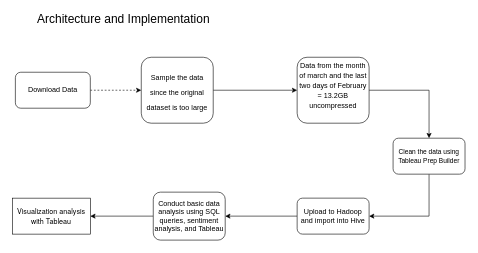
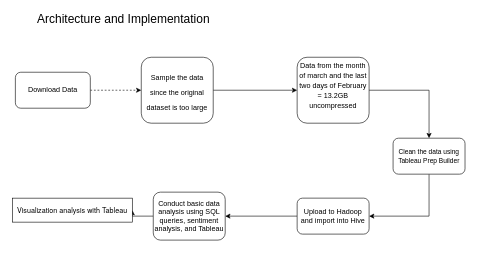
(51, 216) -> (72, 210)
